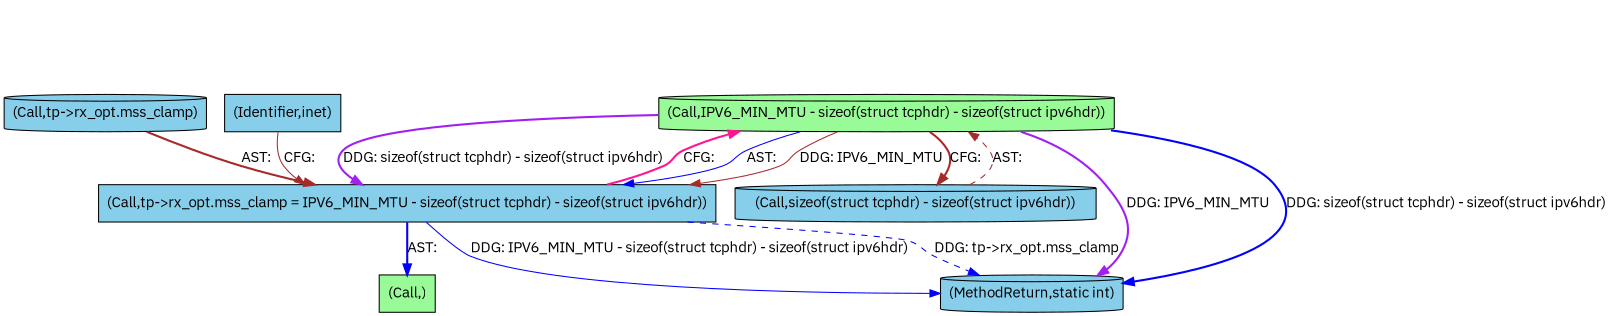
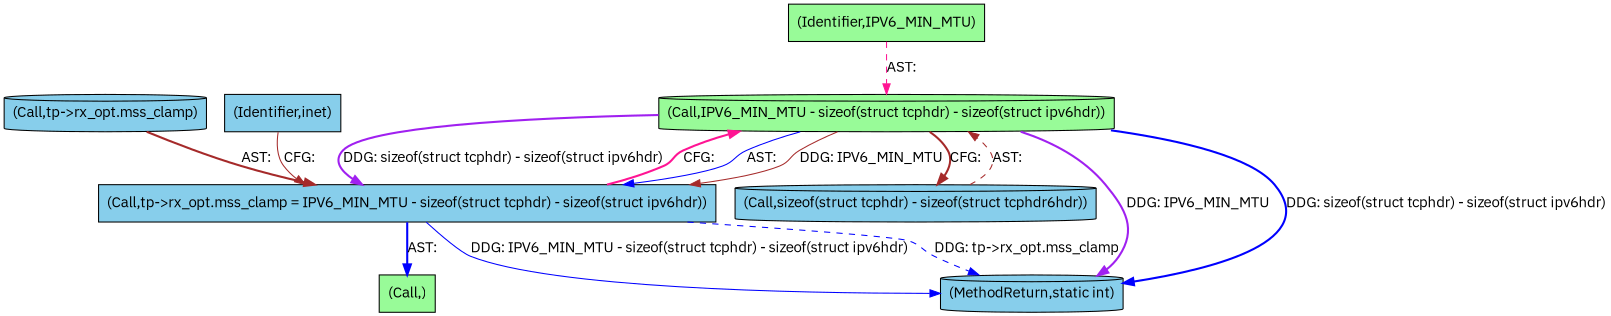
none -> (887, 23)
(916, 203) -> (916, 203)
